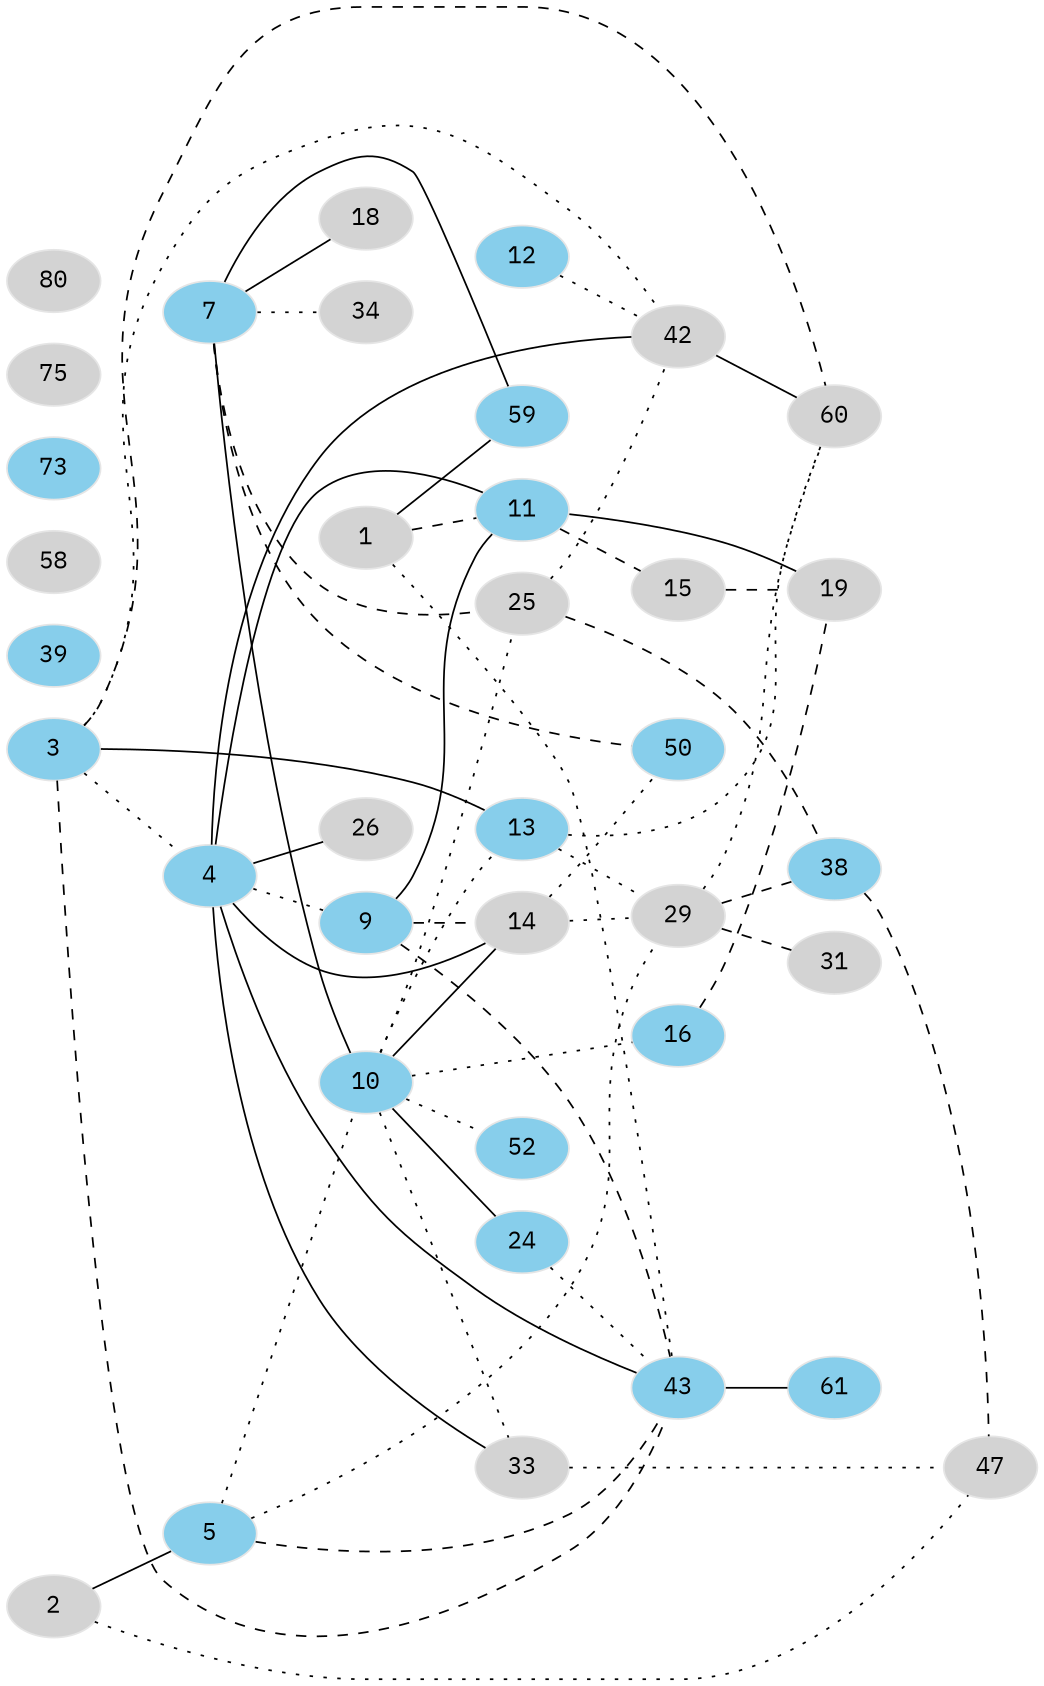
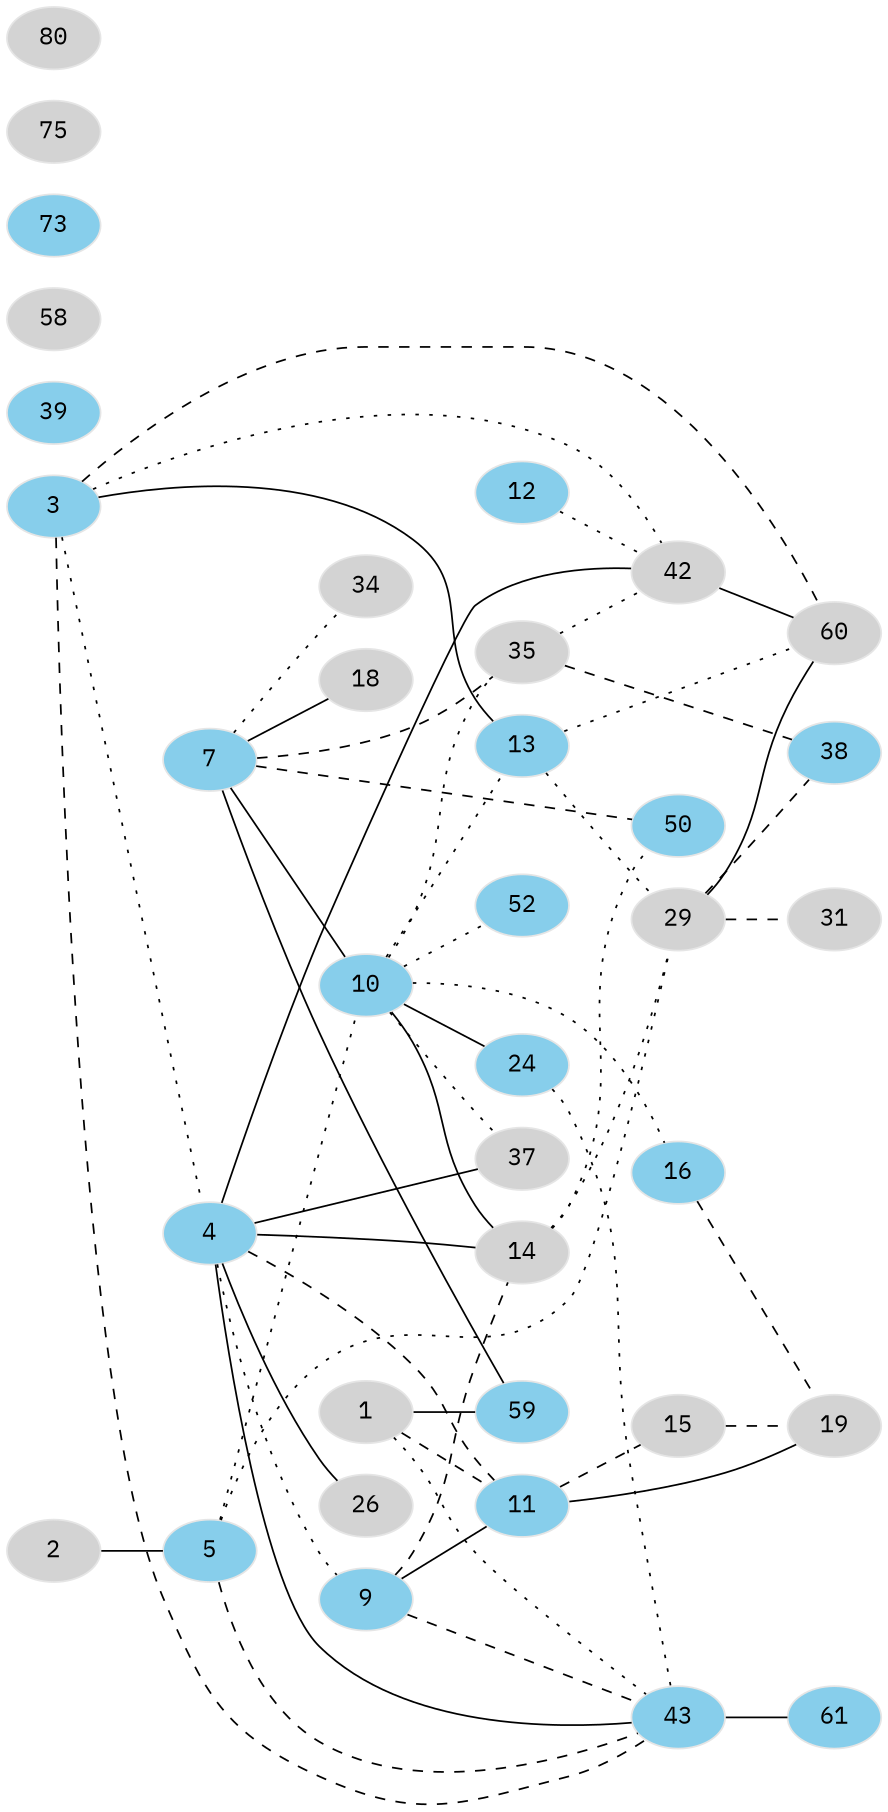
(271, 579) -> (397, 1351)
(522, 604) -> (522, 652)
(765, 681) -> (762, 779)
(522, 1468) -> (522, 1159)
(991, 1468) -> none
